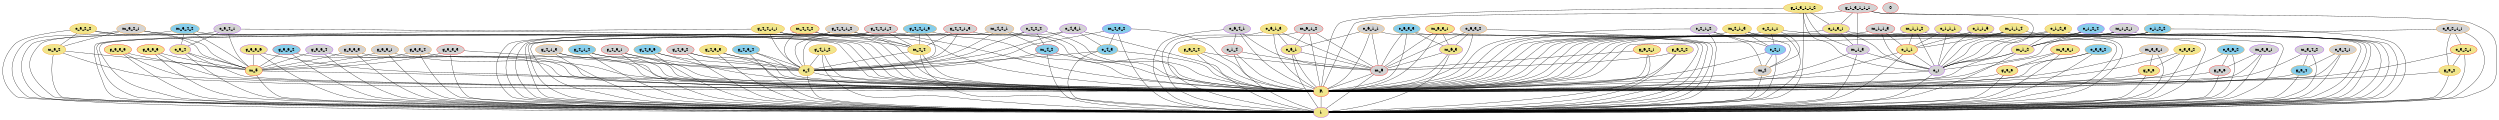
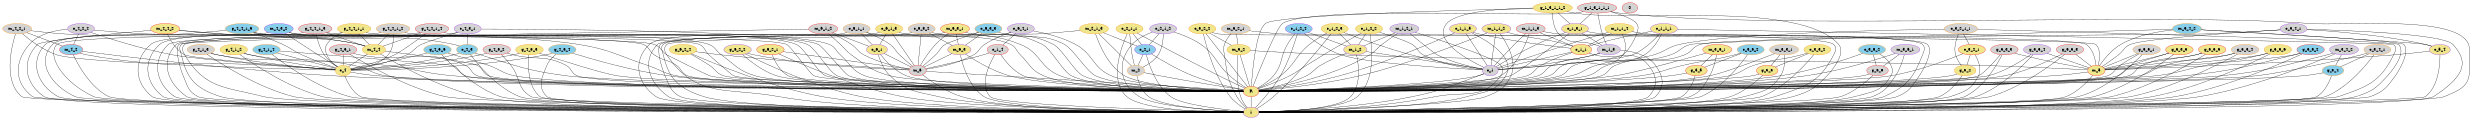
(2158, 29) -> (1369, 29)
(852, 48) -> none
(254, 50) -> (2278, 50)
(352, 50) -> (2070, 50)
(748, 87) -> none
